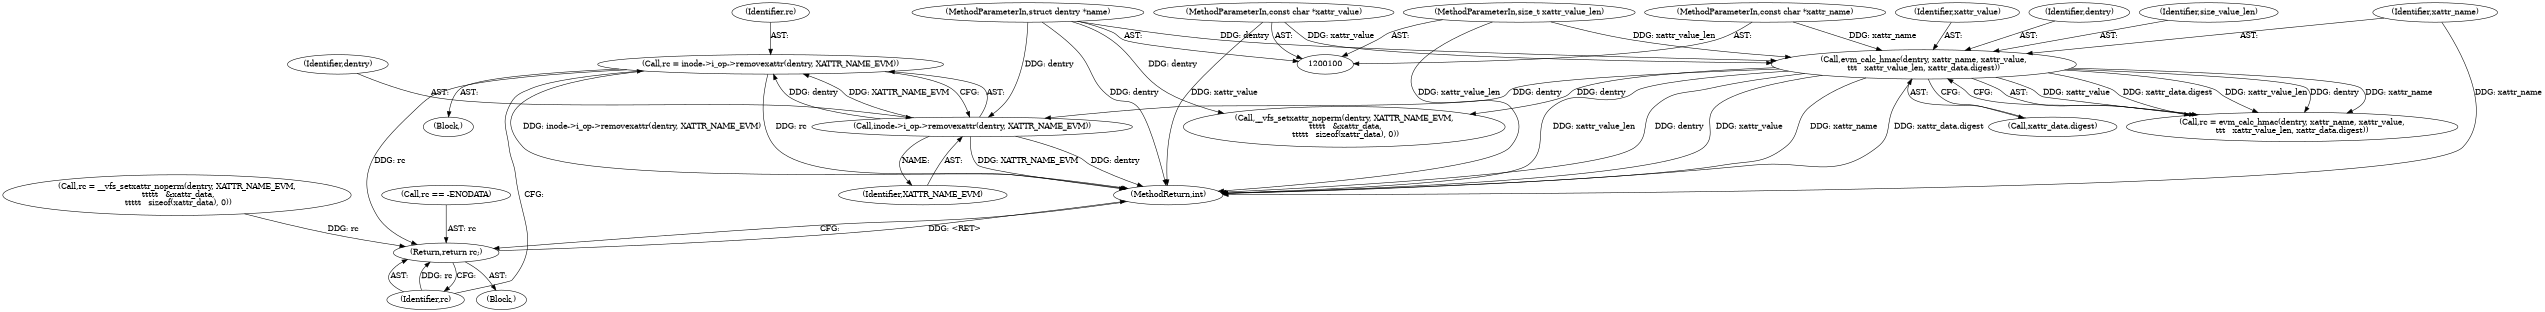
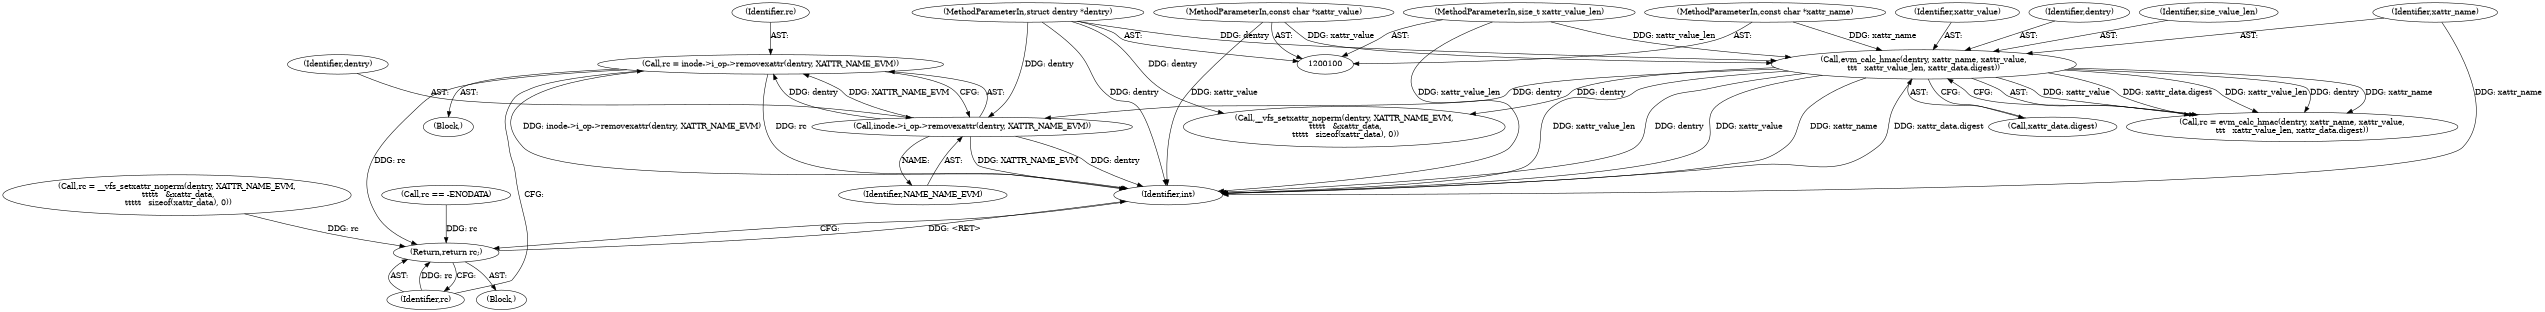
(1028, 12) -> (1028, 12)
(923, 195) -> (923, 195)
(1168, 195) -> (1168, 195)
(462, 229) -> (462, 229)
